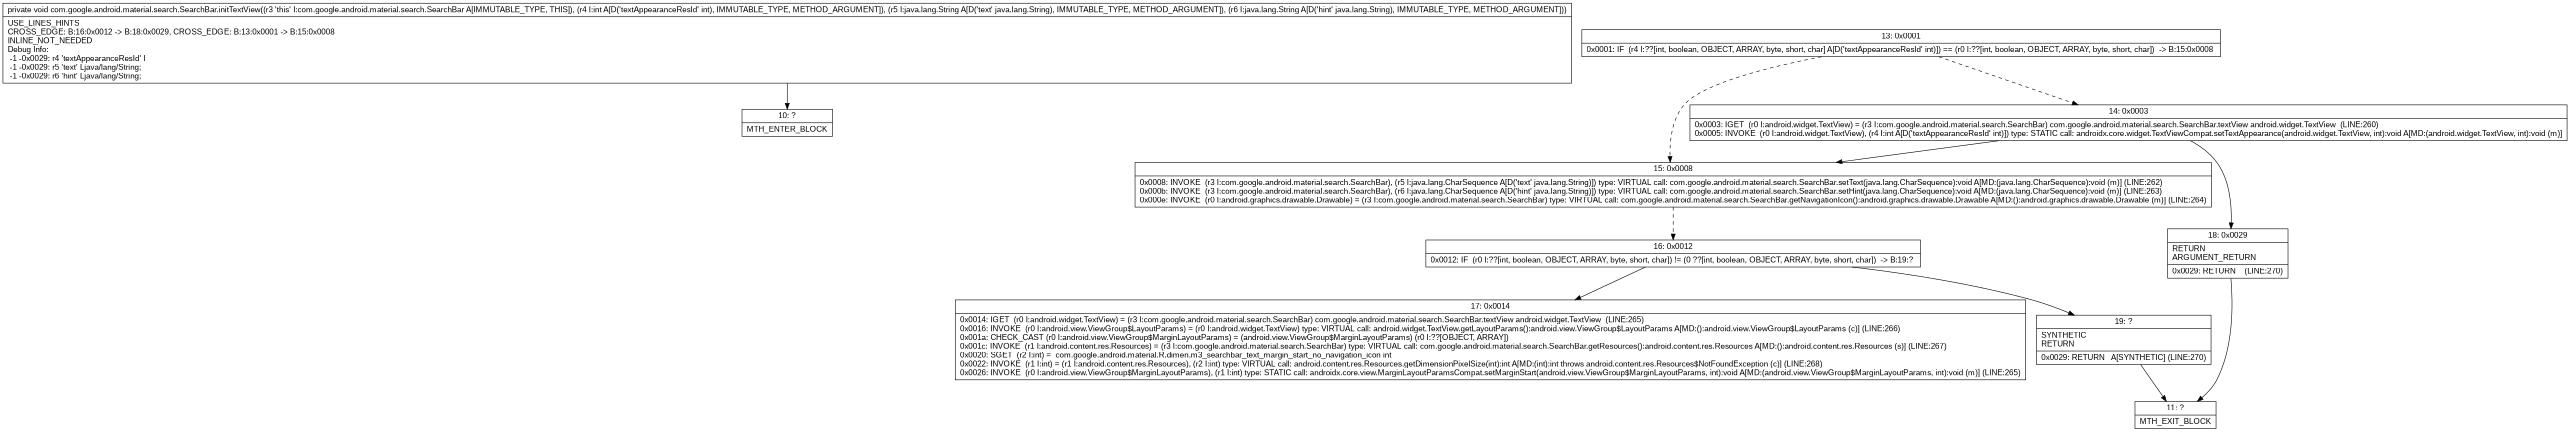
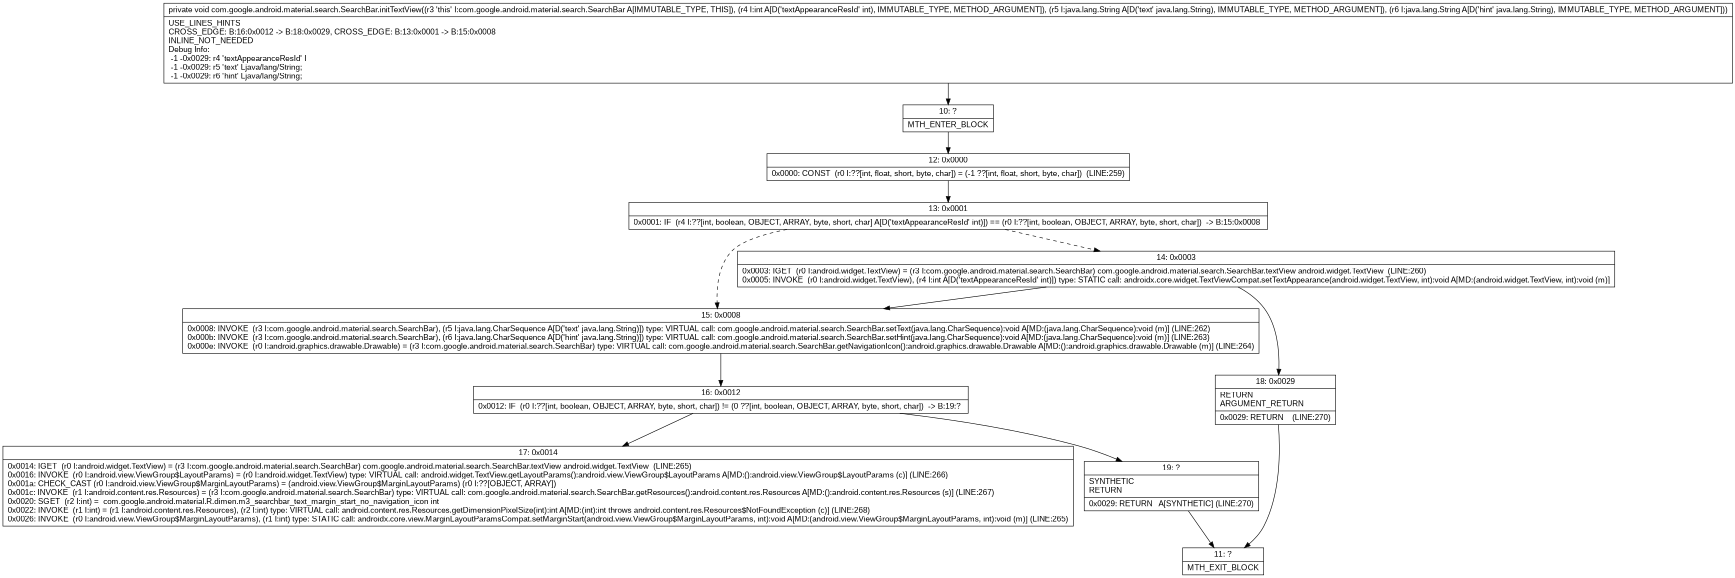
none -> (948, 167)
(1673, 220) -> (721, 367)
